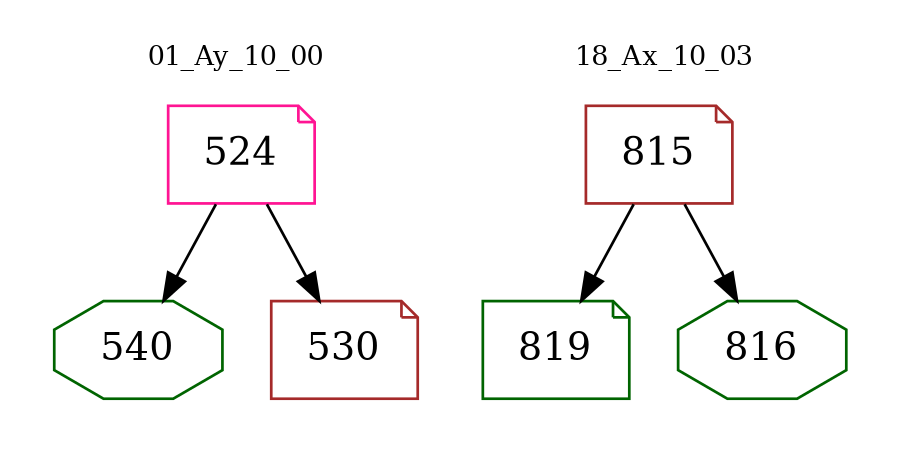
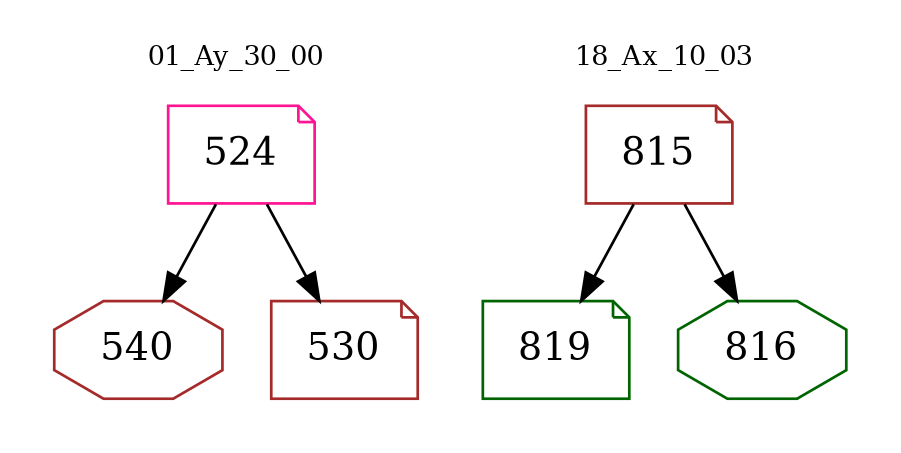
(236, 58) -> (236, 58)
(138, 350) -> (138, 350)
